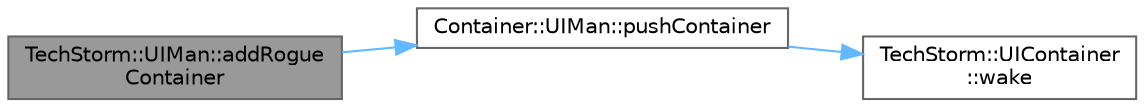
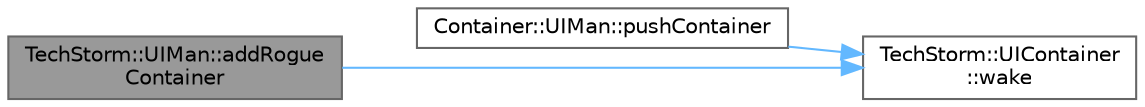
(369, 50) -> (592, 68)
